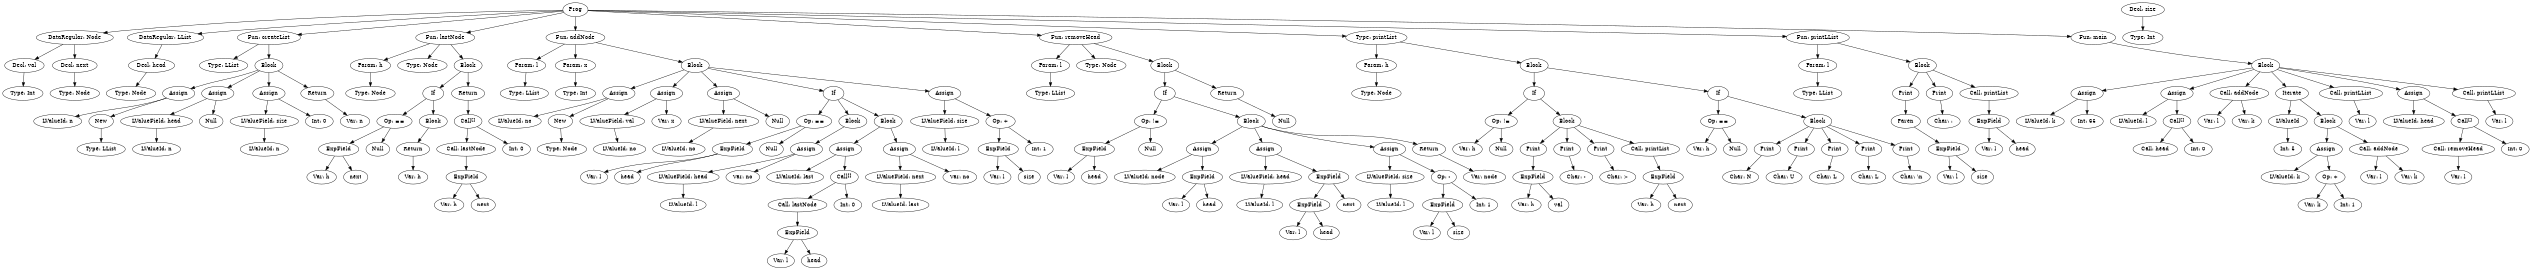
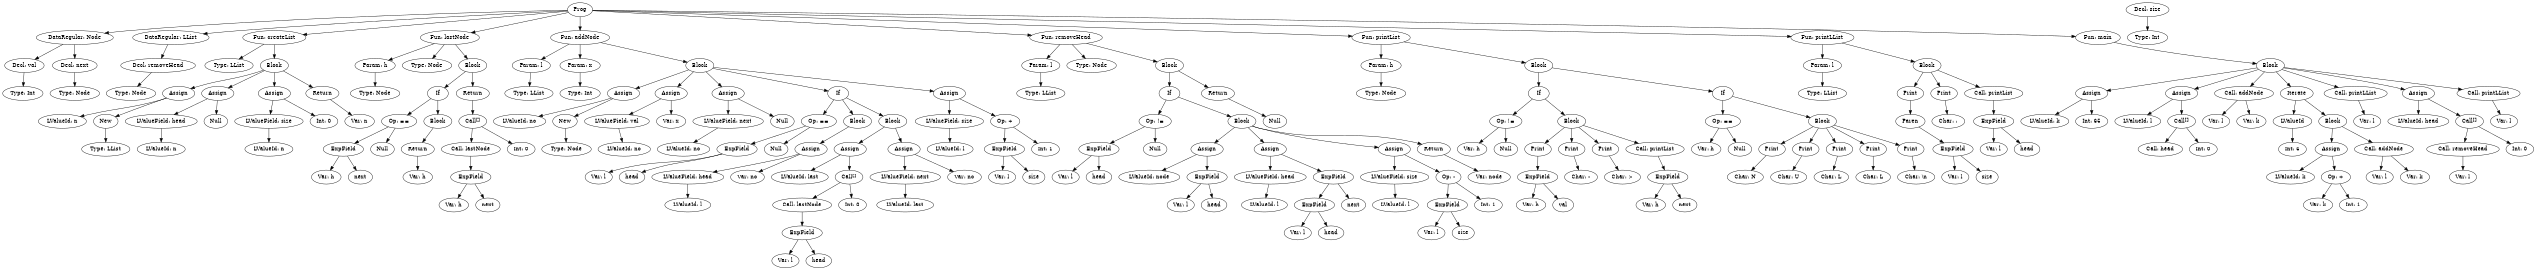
(1376, 38) -> (1381, 38)
(152, 65) -> (158, 65)
